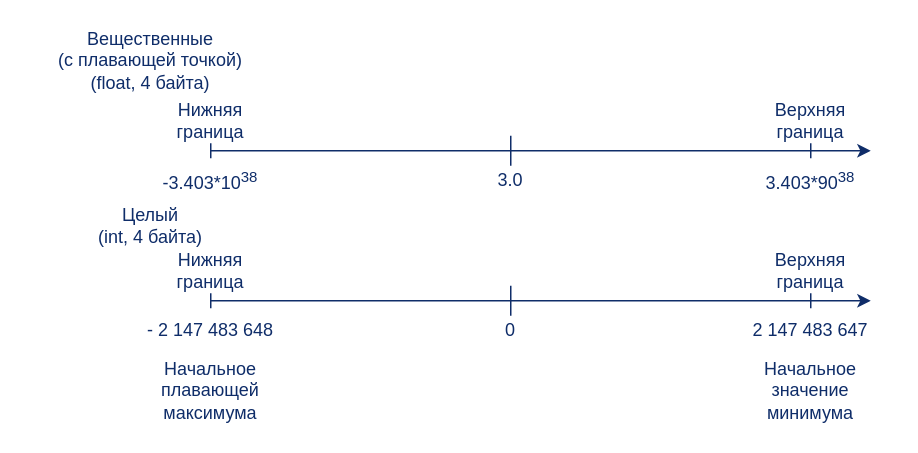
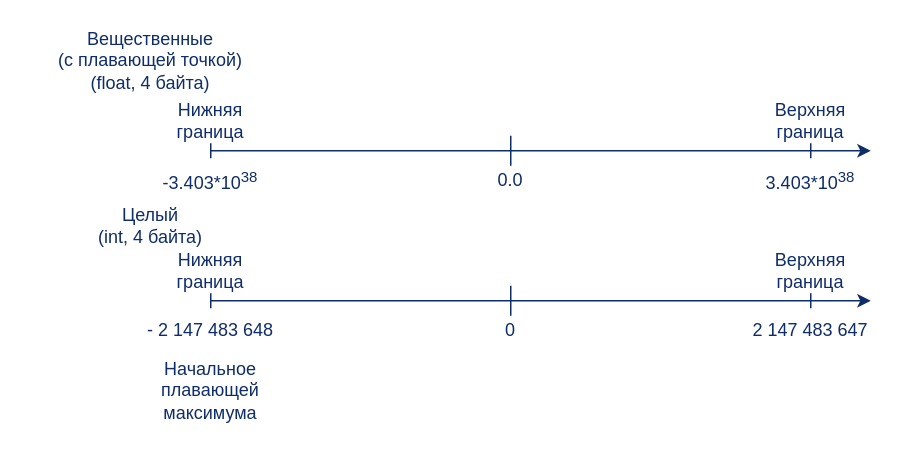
(511, 181) -> (511, 181)
(811, 181) -> (811, 181)
(811, 391) -> none
